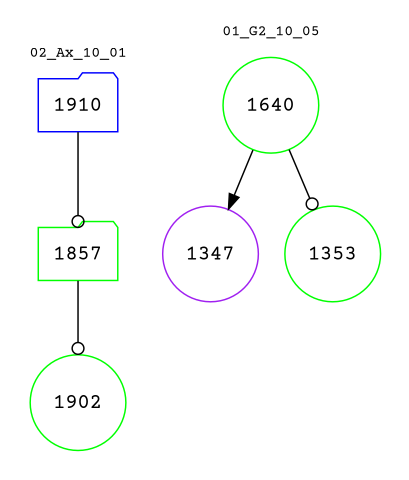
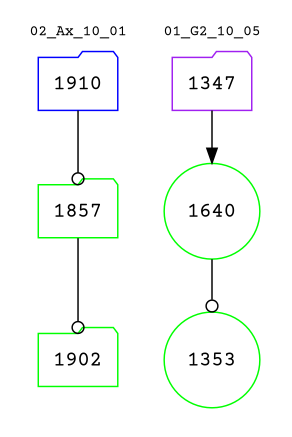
(244, 173) -> (212, 129)
(211, 254) -> (212, 84)
(78, 403) -> (78, 360)
